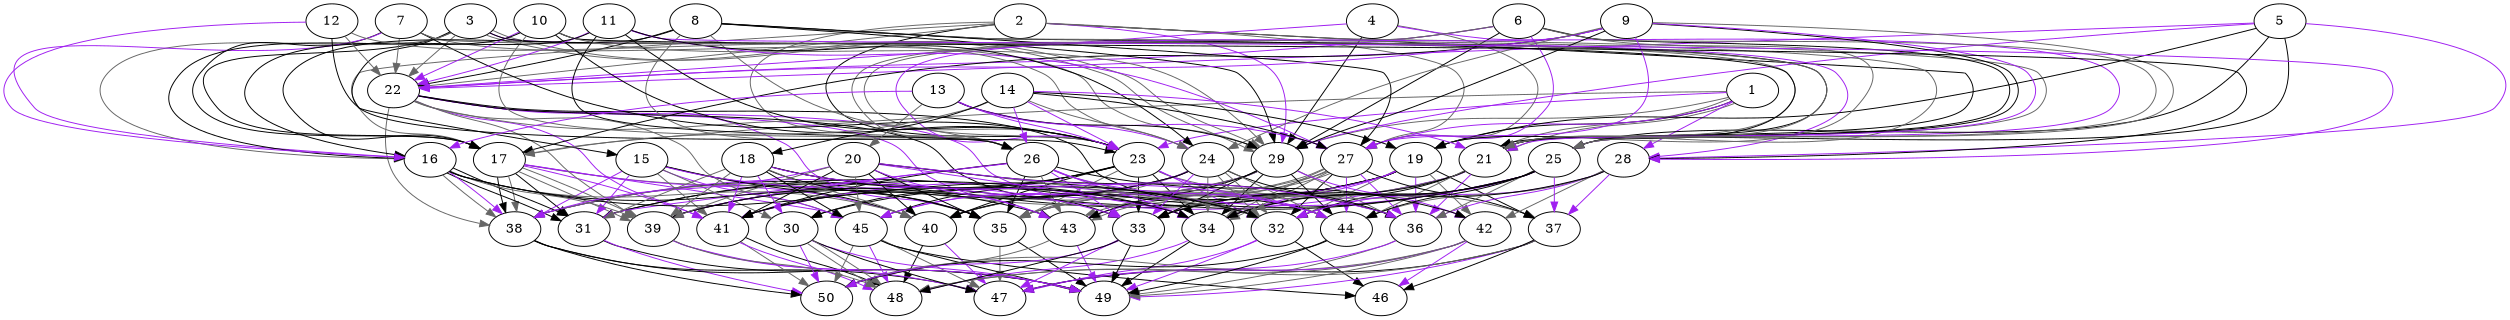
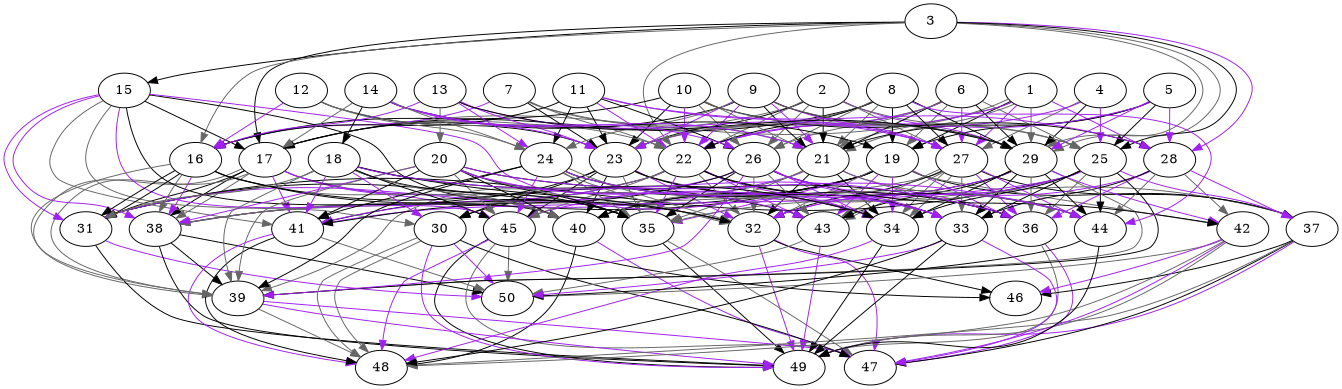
(1205, 117) -> none
(219, 120) -> (190, 123)
(708, 125) -> (716, 191)
(1238, 194) -> (1132, 118)
(750, 270) -> (188, 257)
